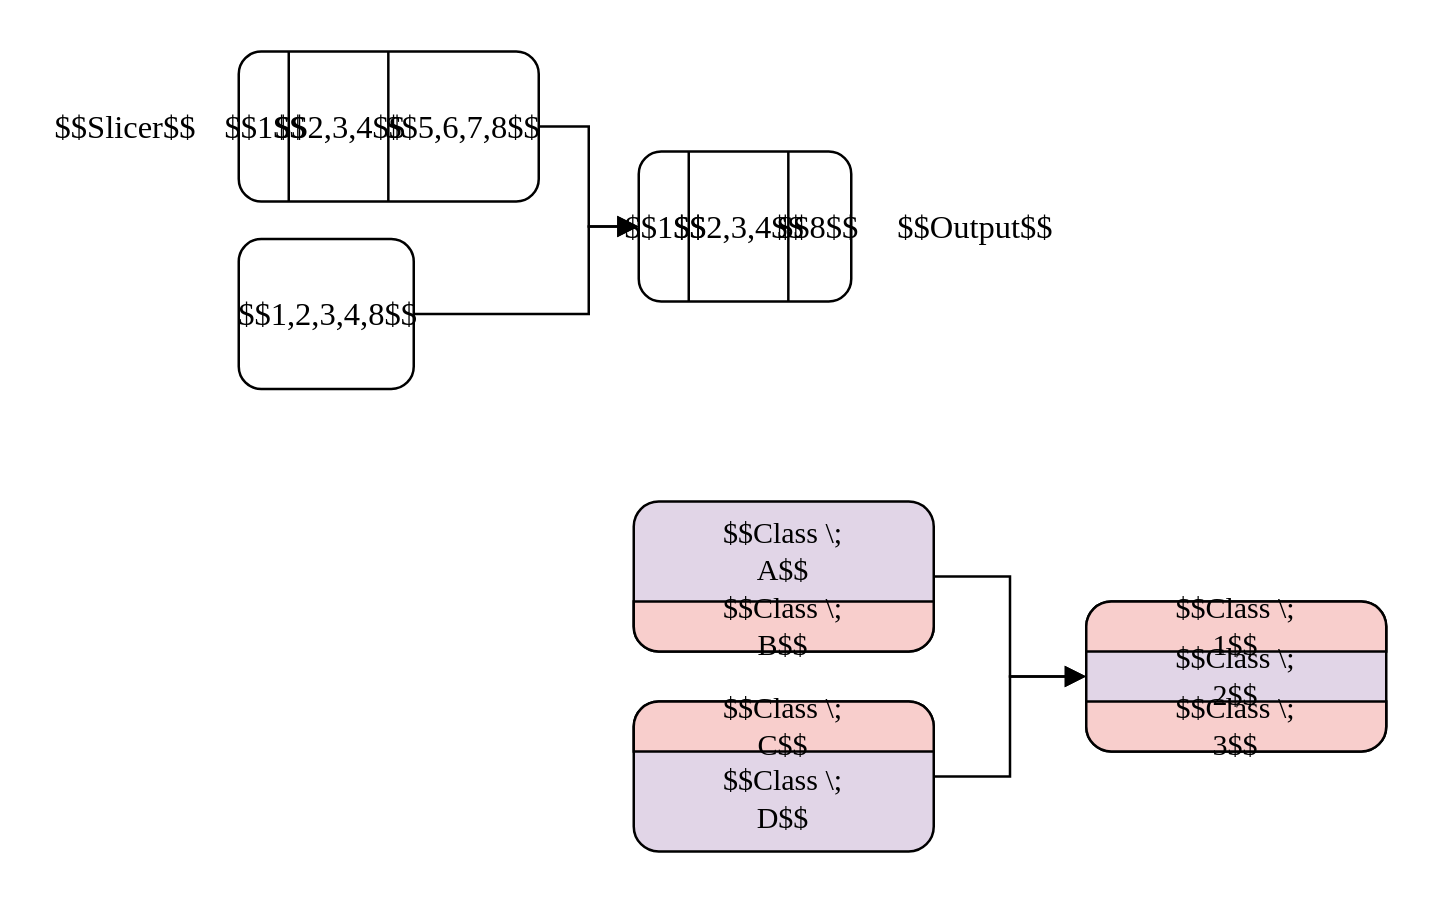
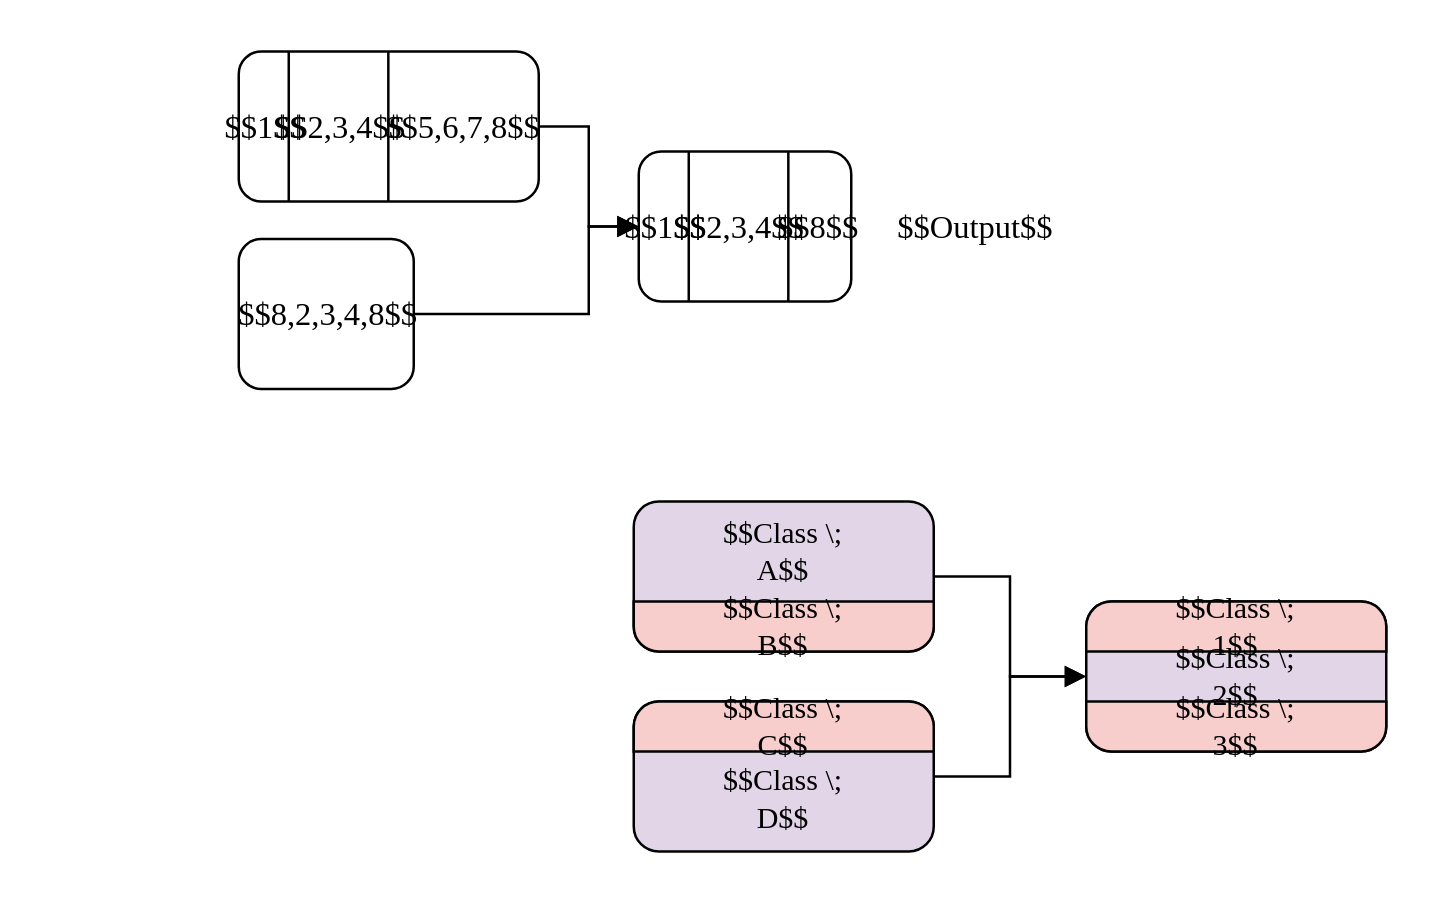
(126, 126) -> none
(329, 314) -> (329, 314)
